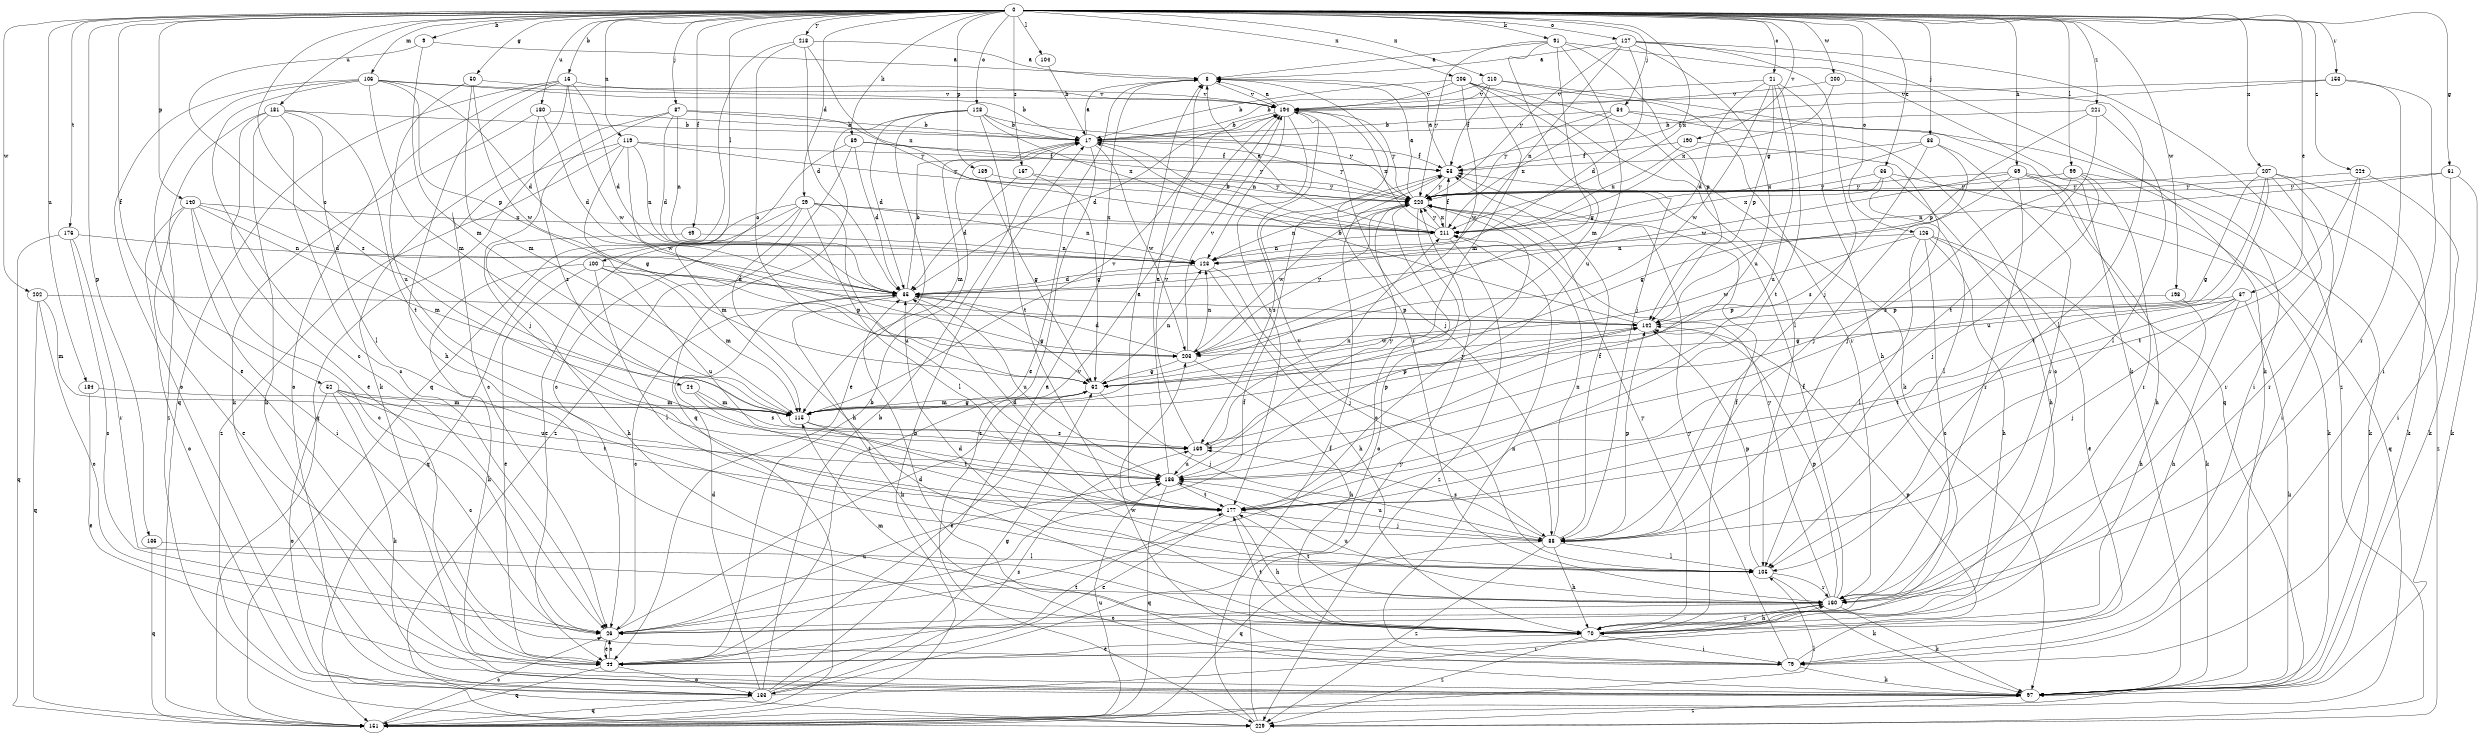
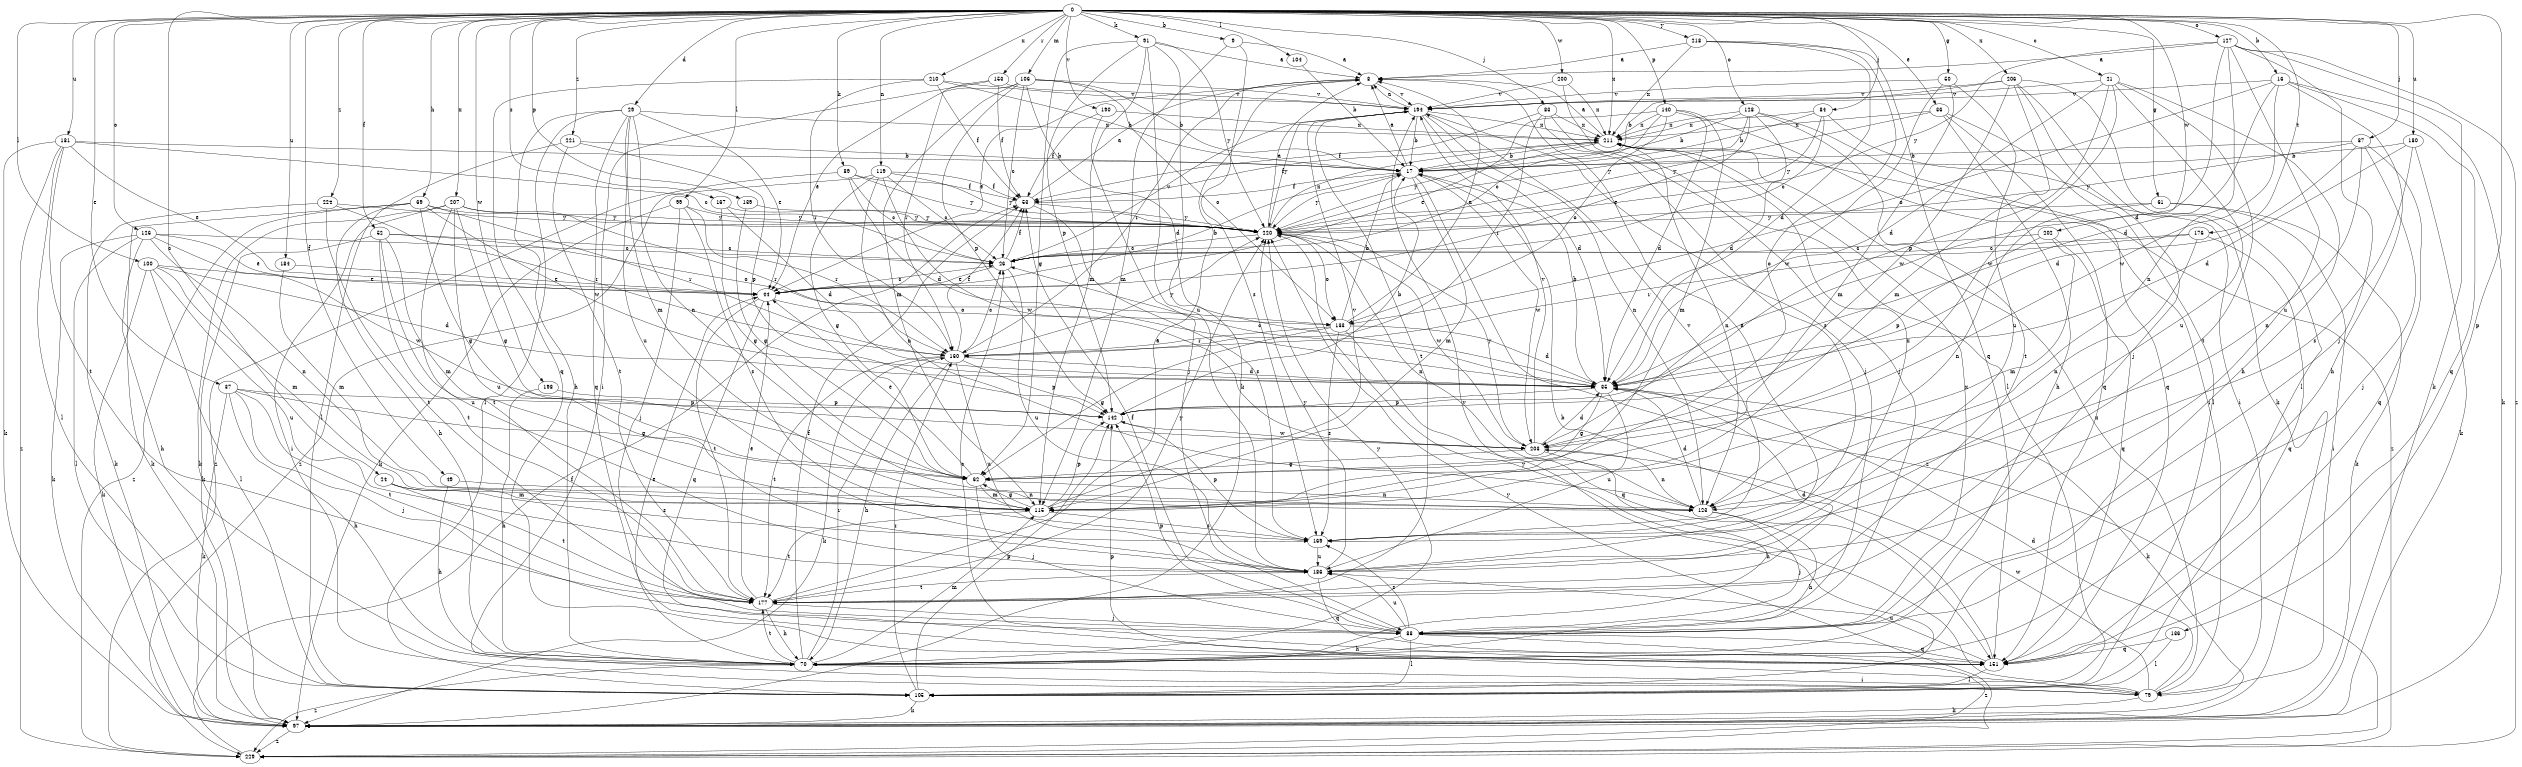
(1769, 156) -> (1340, 156)
(1376, 158) -> (1516, 124)
